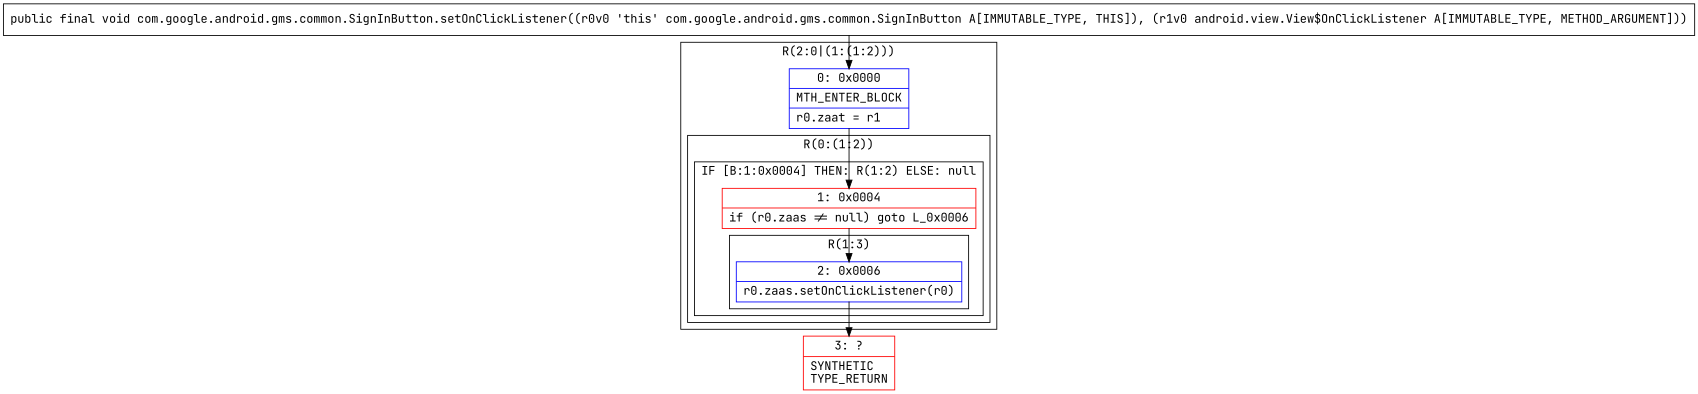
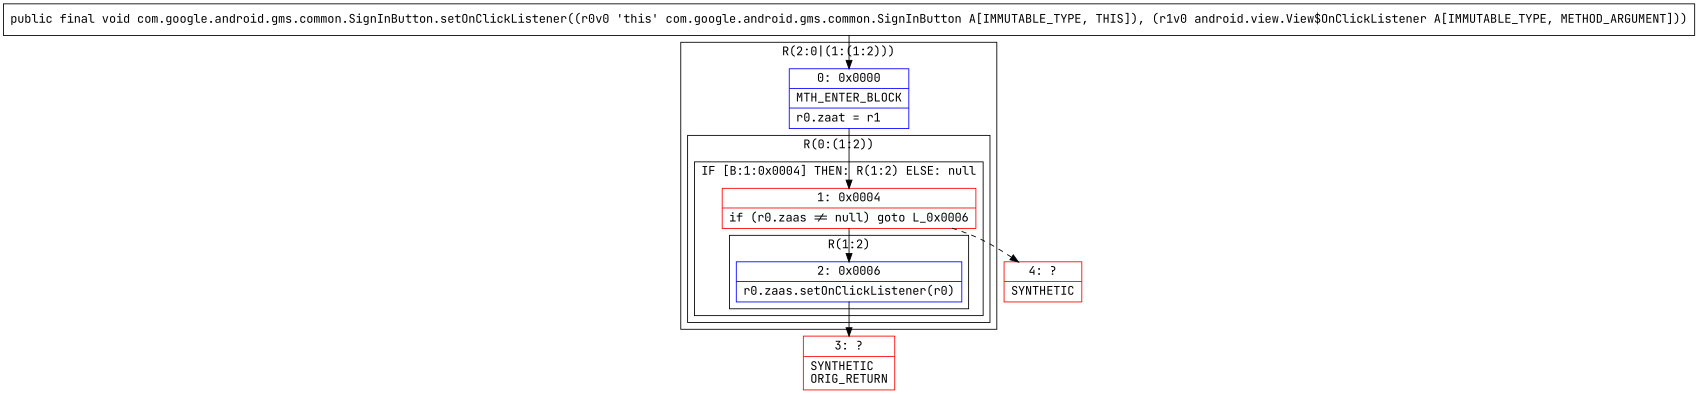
(849, 245) -> (849, 245)
none -> (1043, 282)
(849, 379) -> (849, 379)
